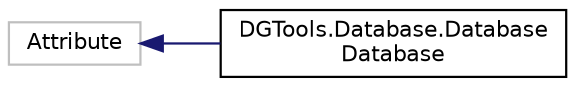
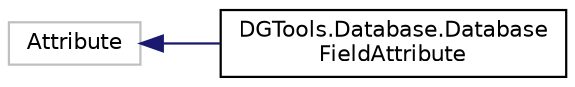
(393, 43) -> (393, 43)
